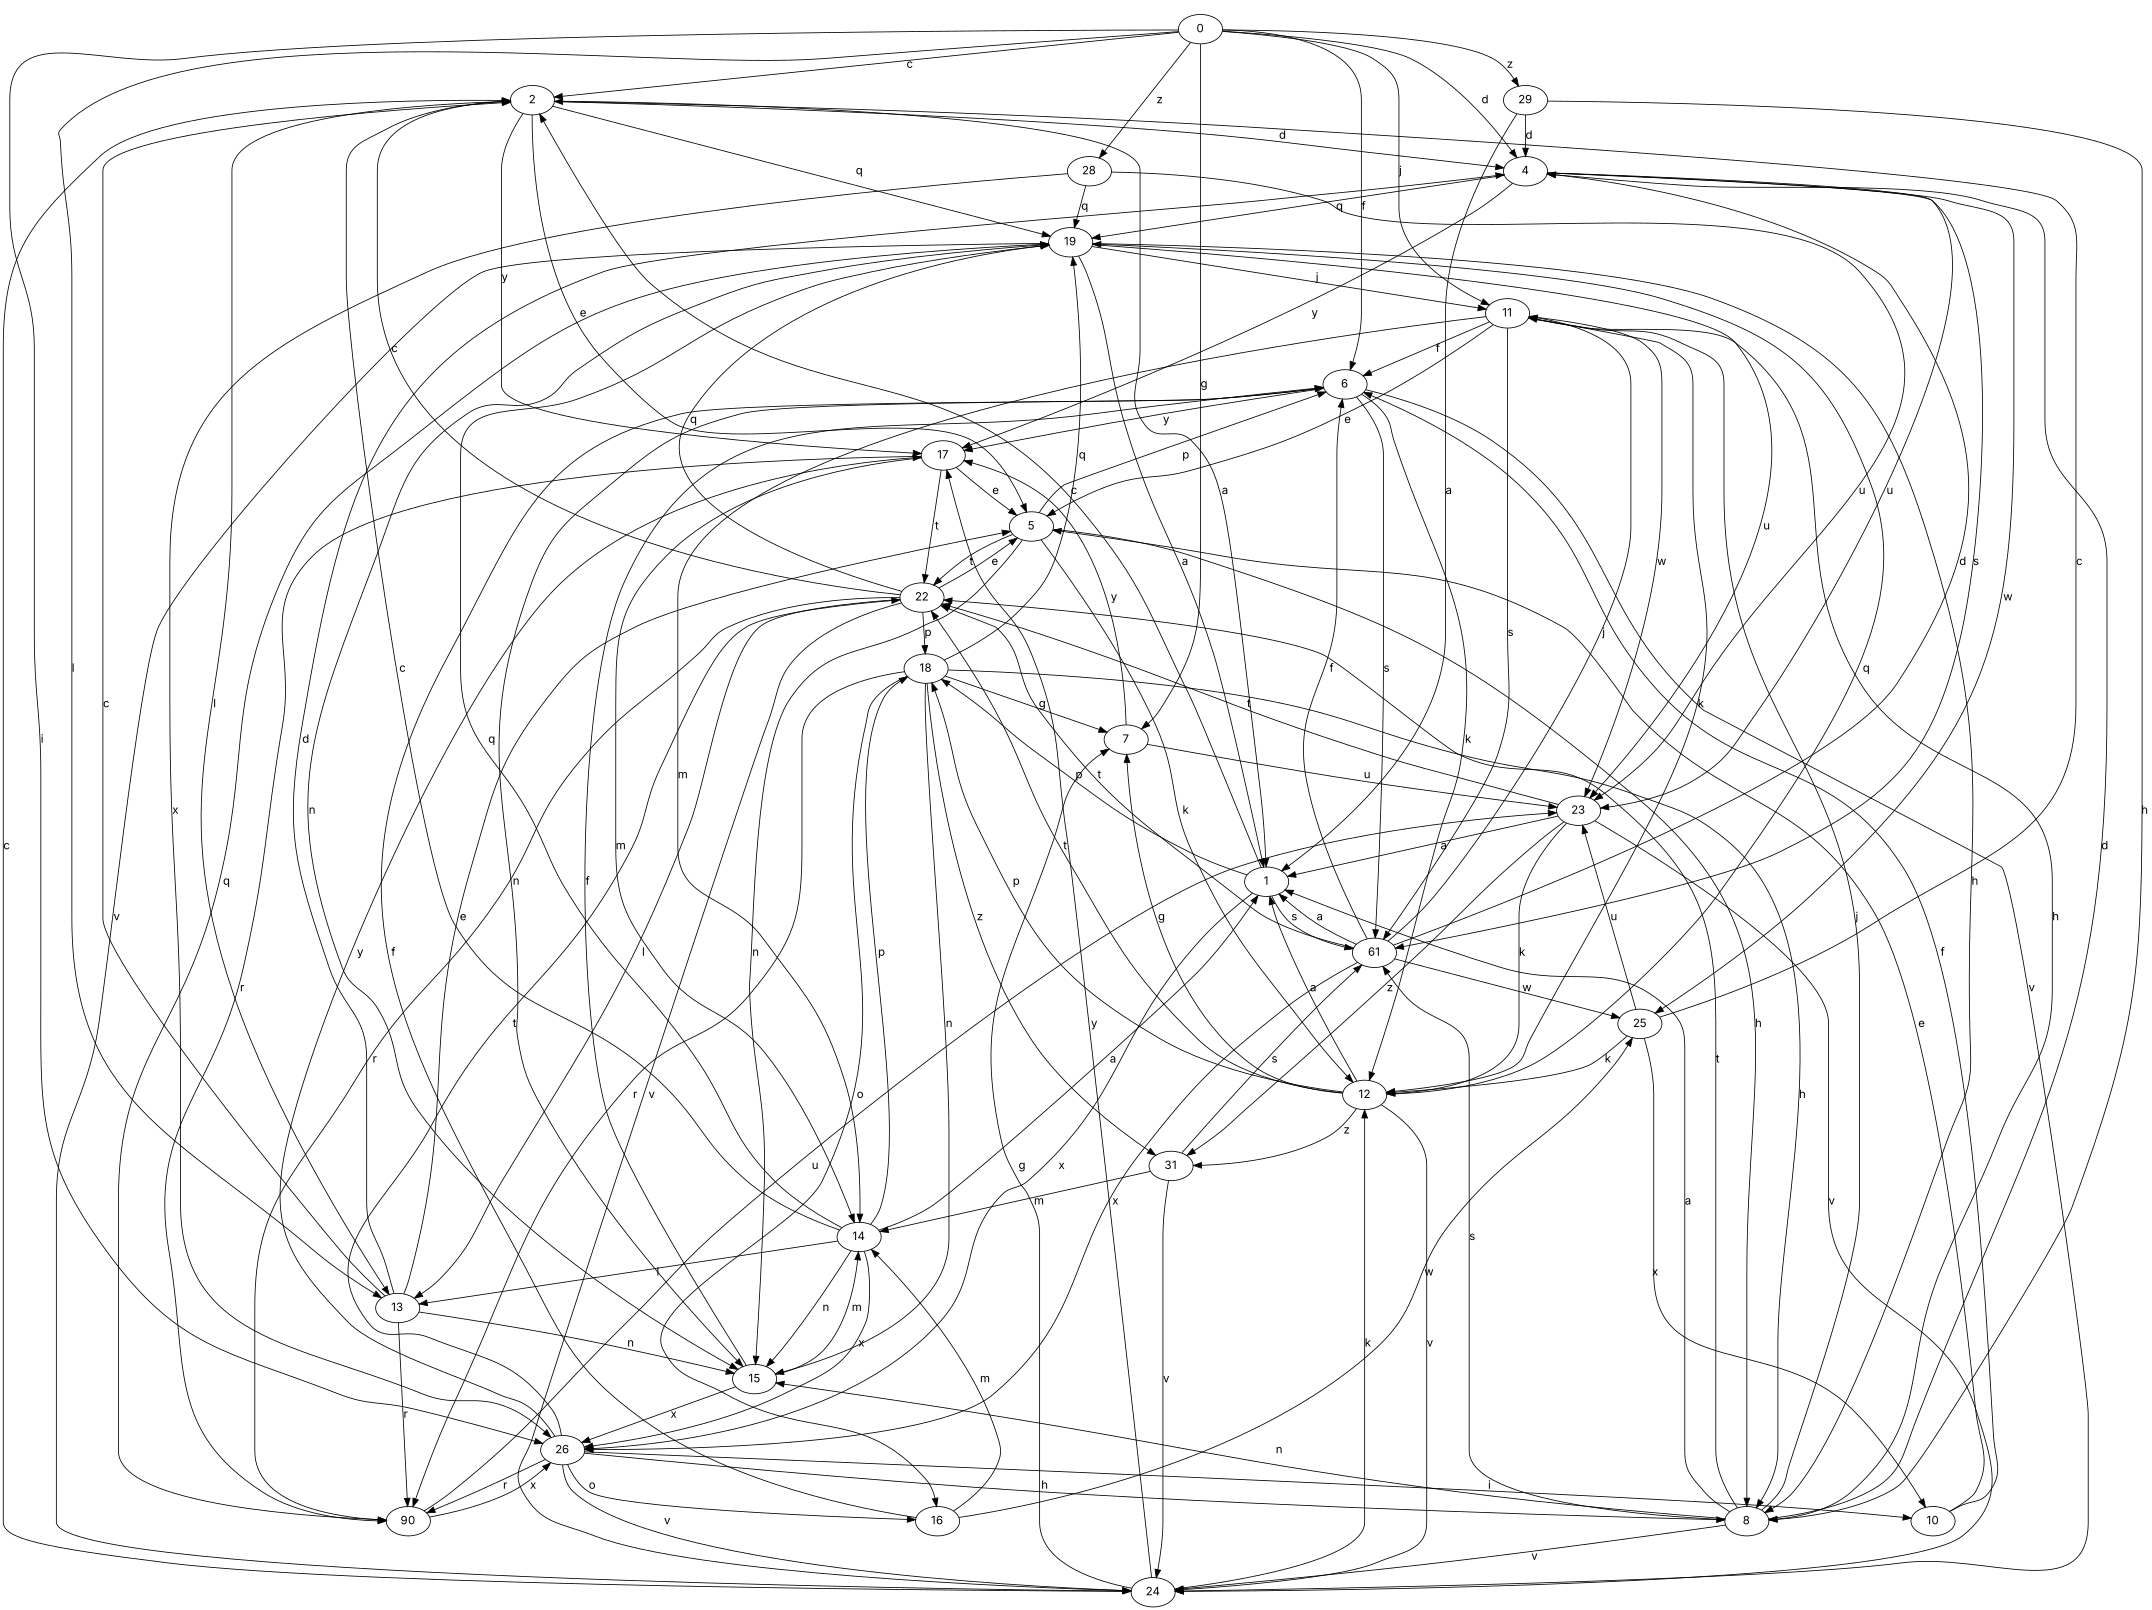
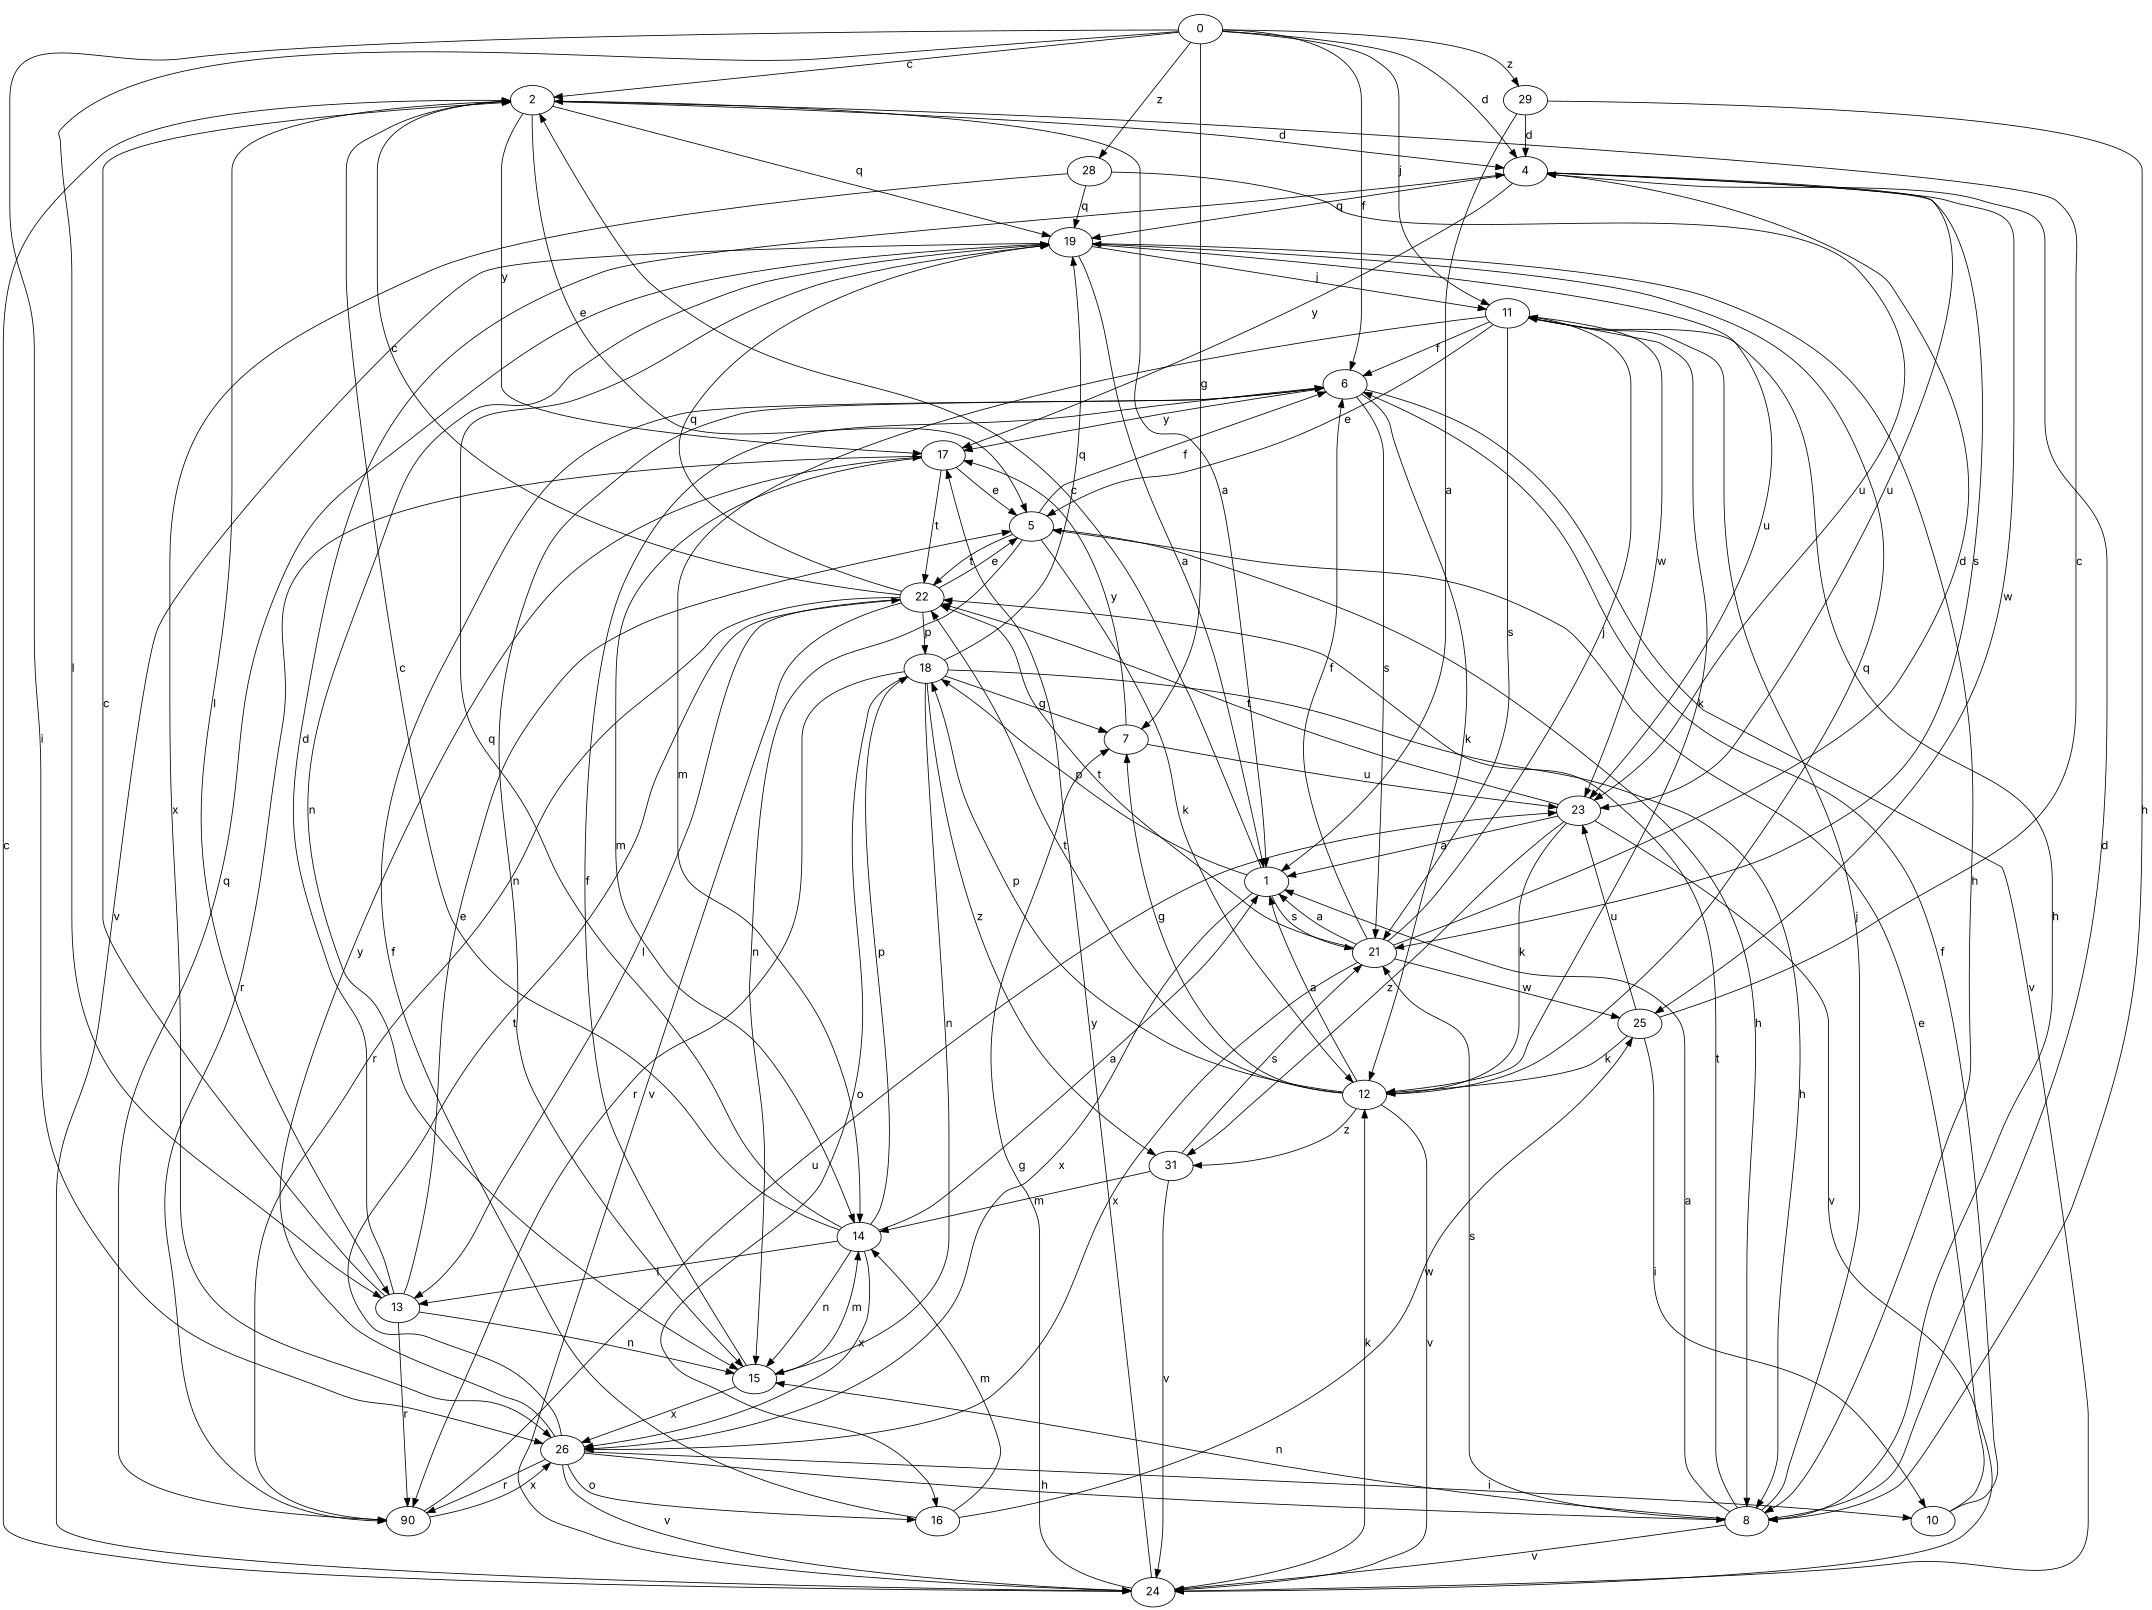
(1186, 455) -> (1186, 455)
(1374, 953) -> (1374, 953)
(1655, 1273) -> (1655, 1273)
